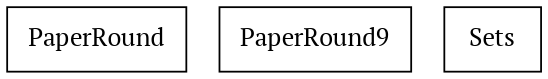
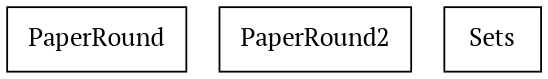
(315, 39) -> (315, 39)
